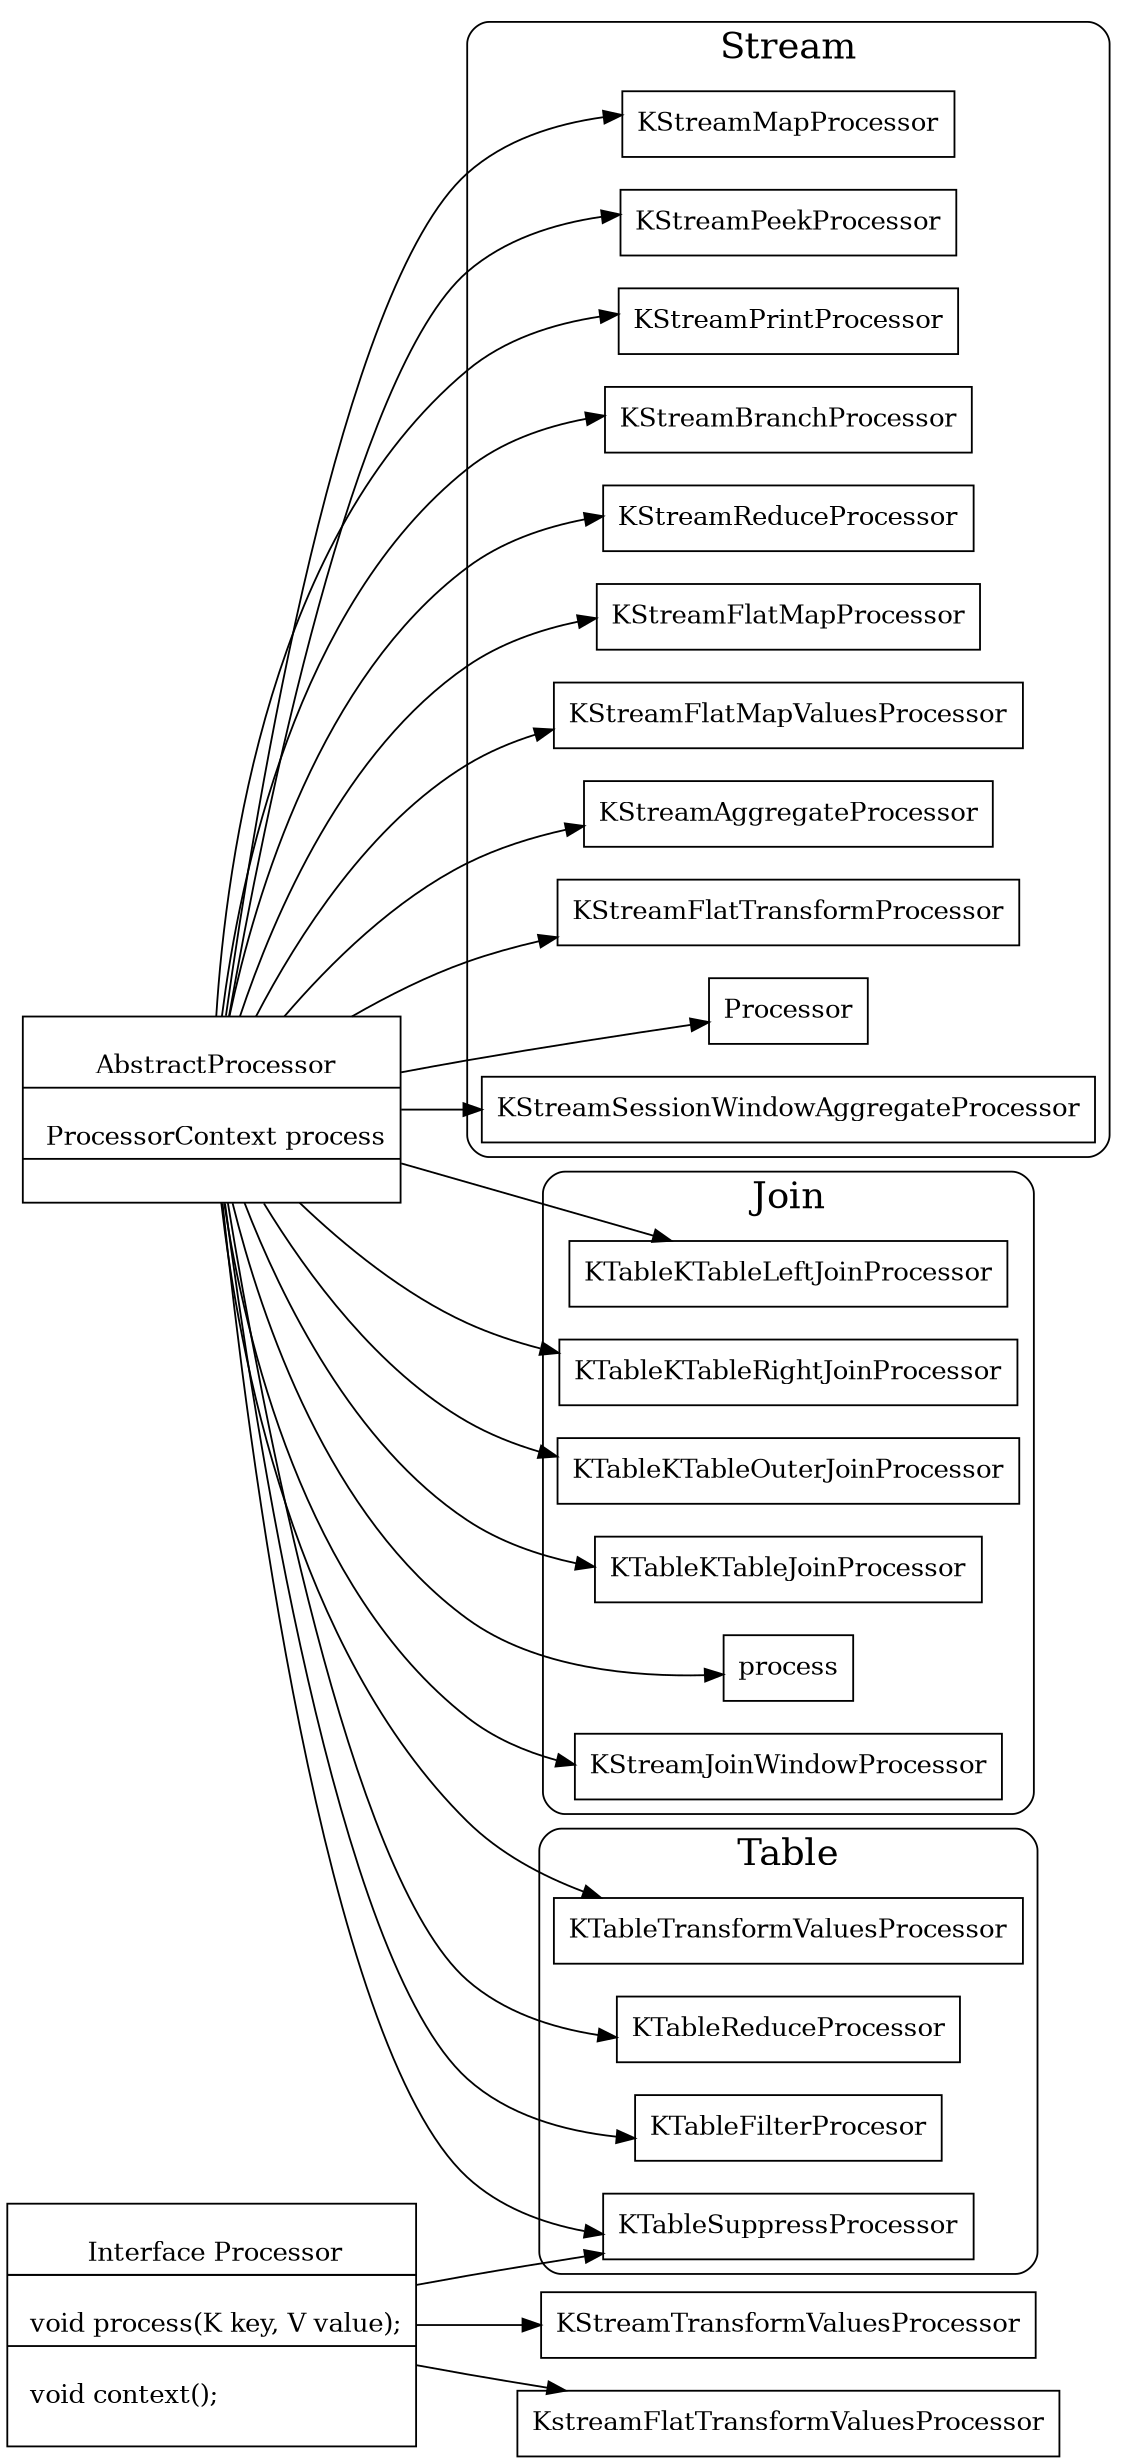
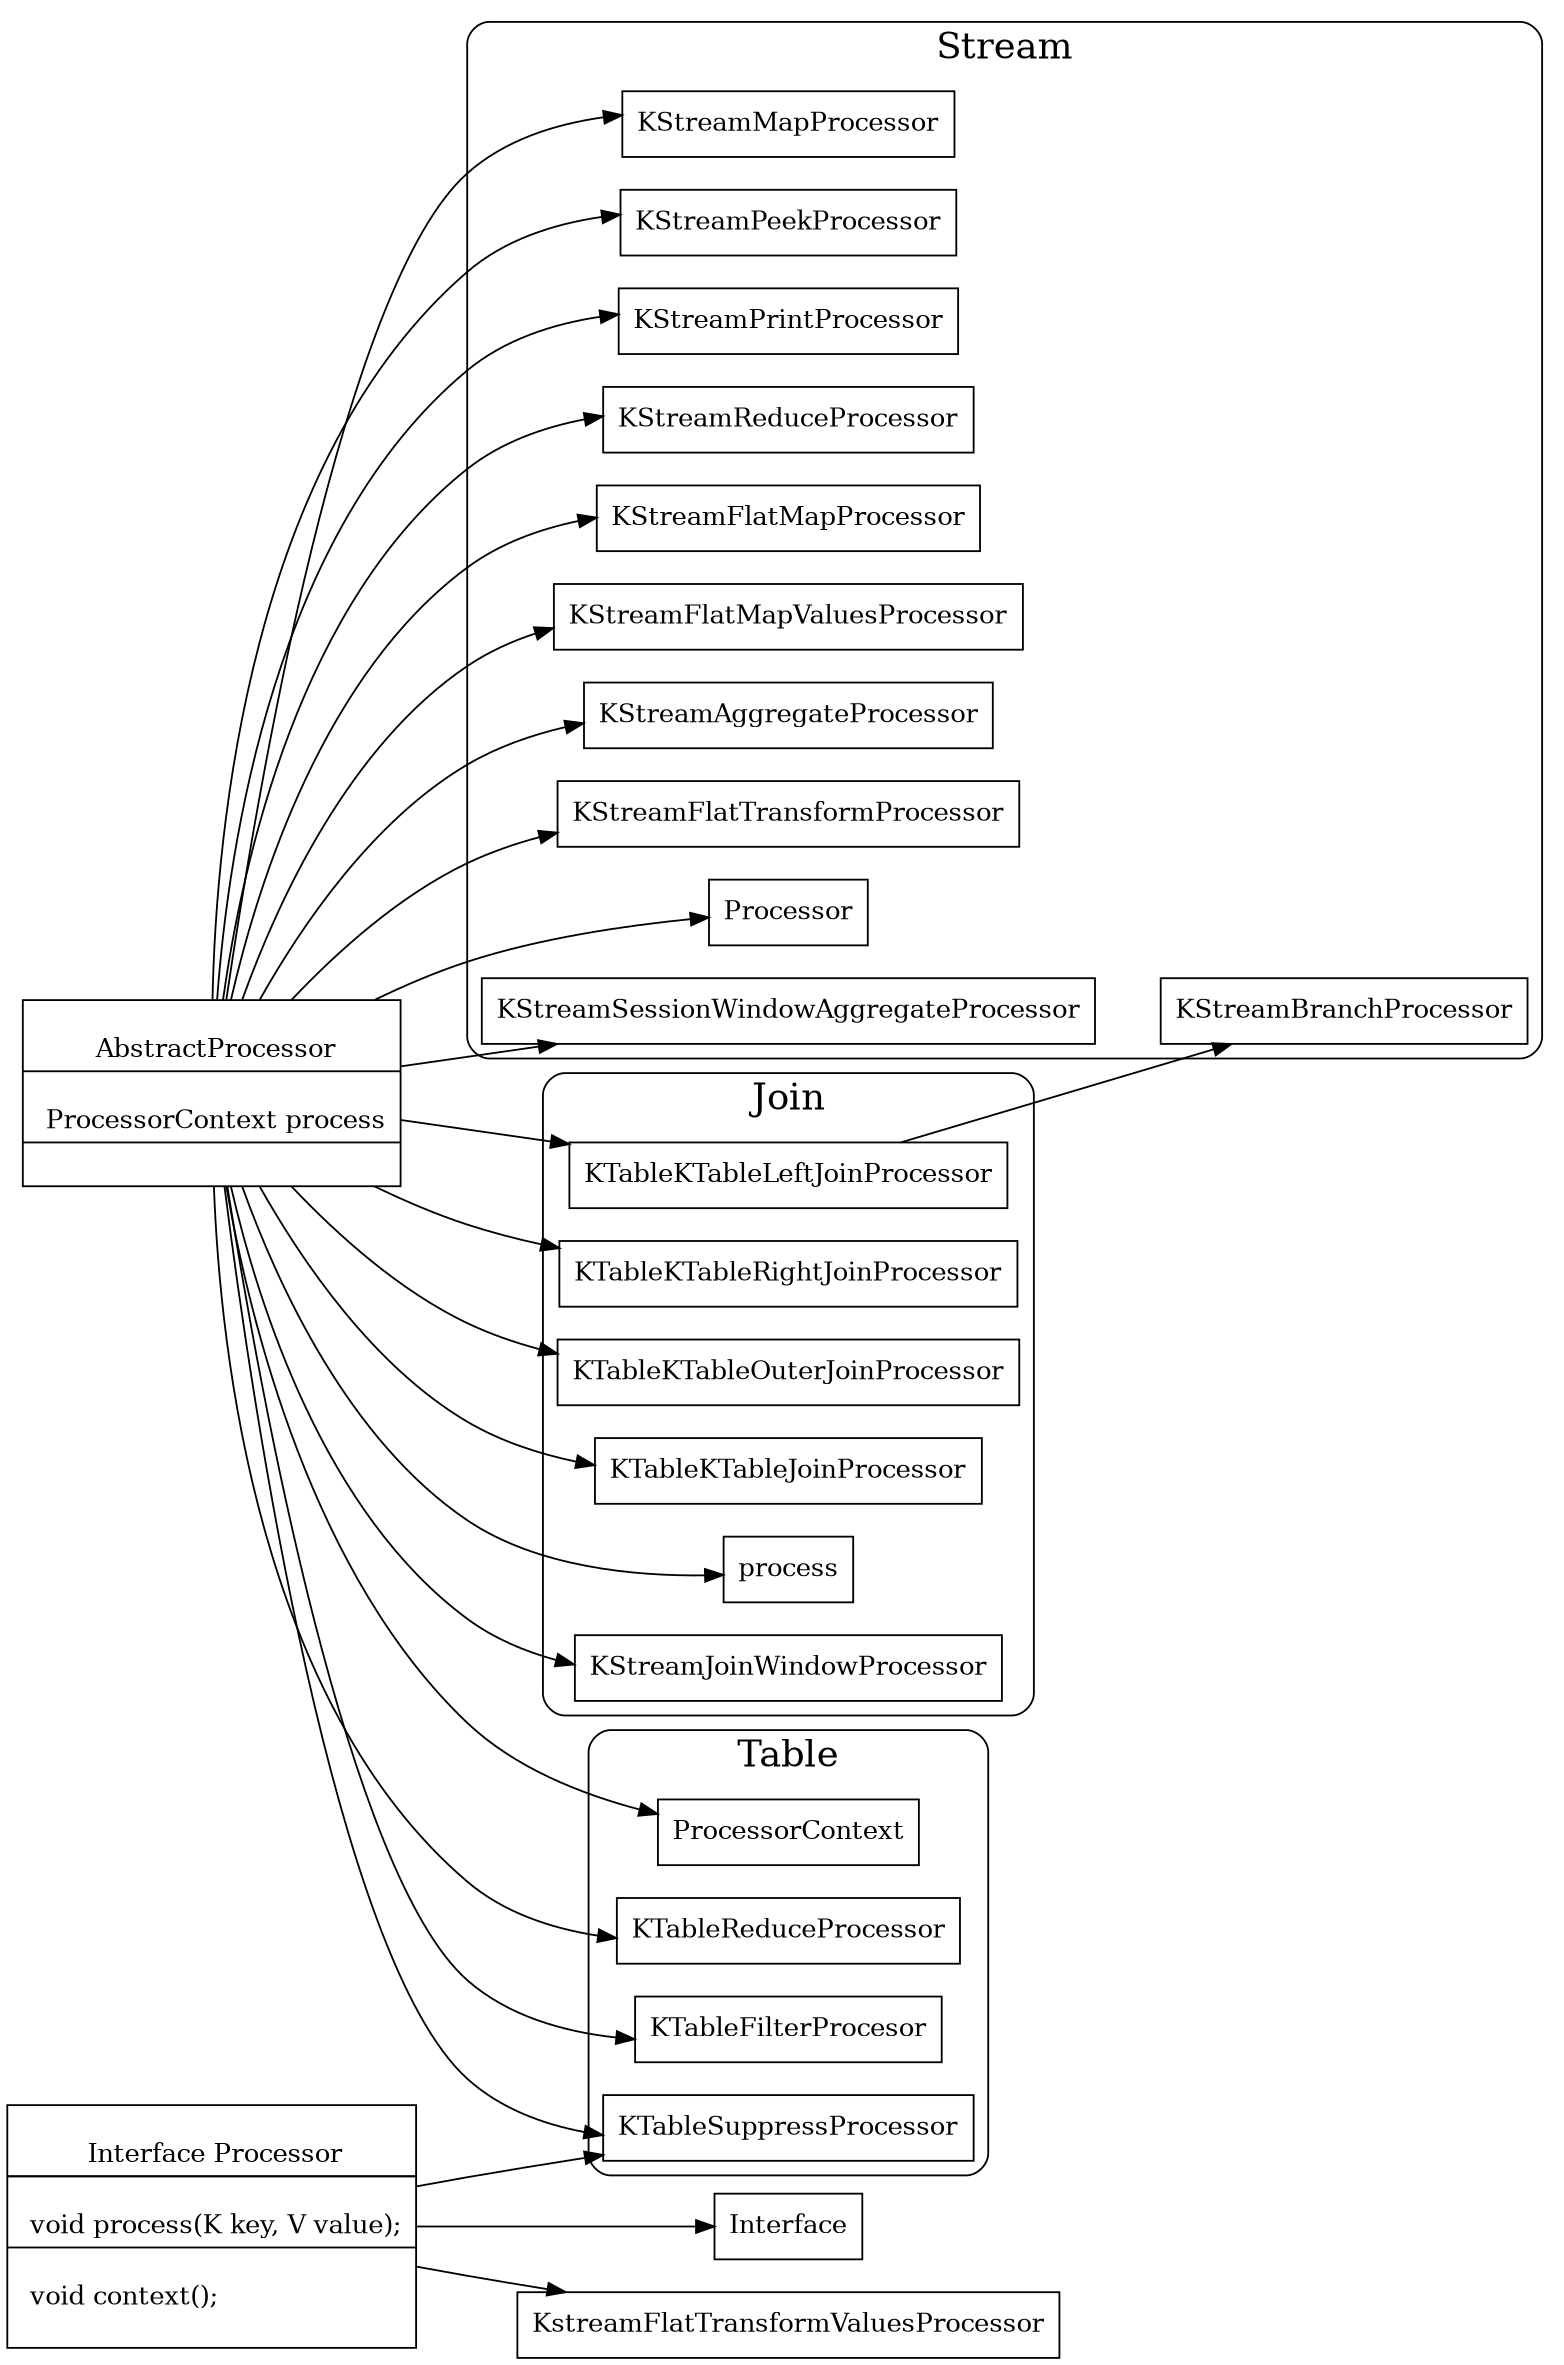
(322, 660) -> (1057, 1096)
(788, 1931) -> (788, 1832)
(788, 2325) -> (788, 2226)
